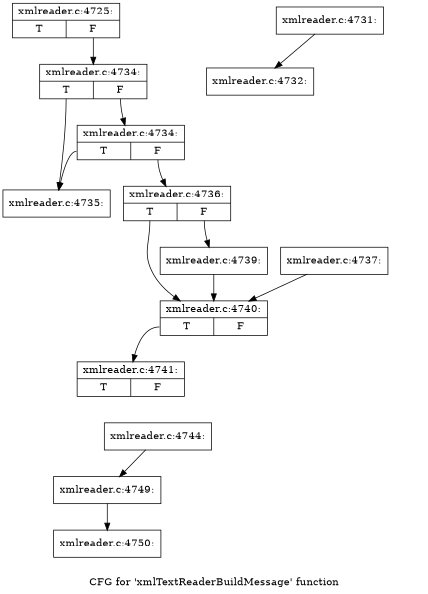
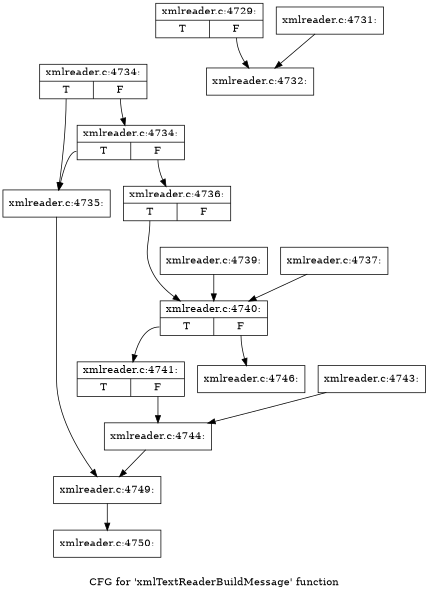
(66, 21) -> none
none -> (209, 21)
(205, 231) -> none
none -> (57, 348)
none -> (251, 379)
none -> (372, 379)
none -> (158, 406)
